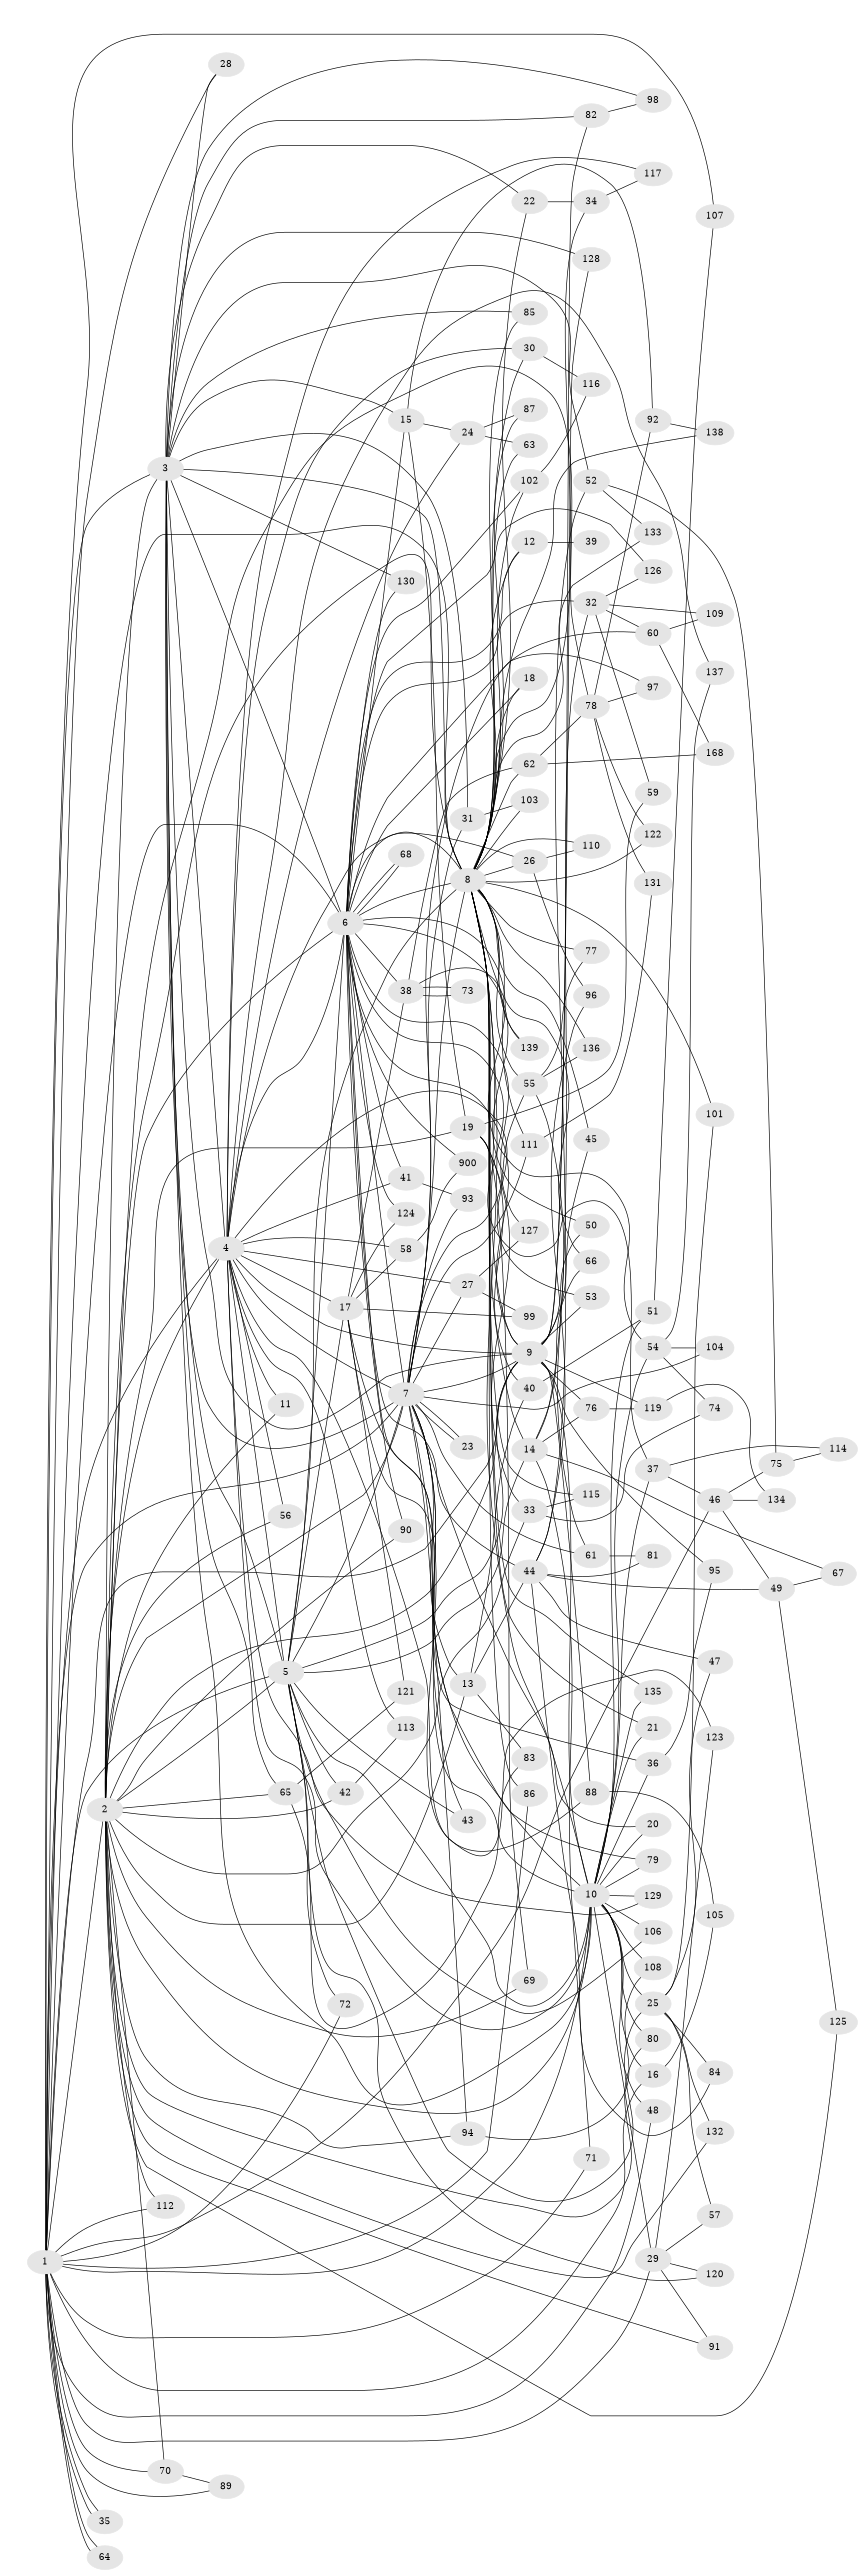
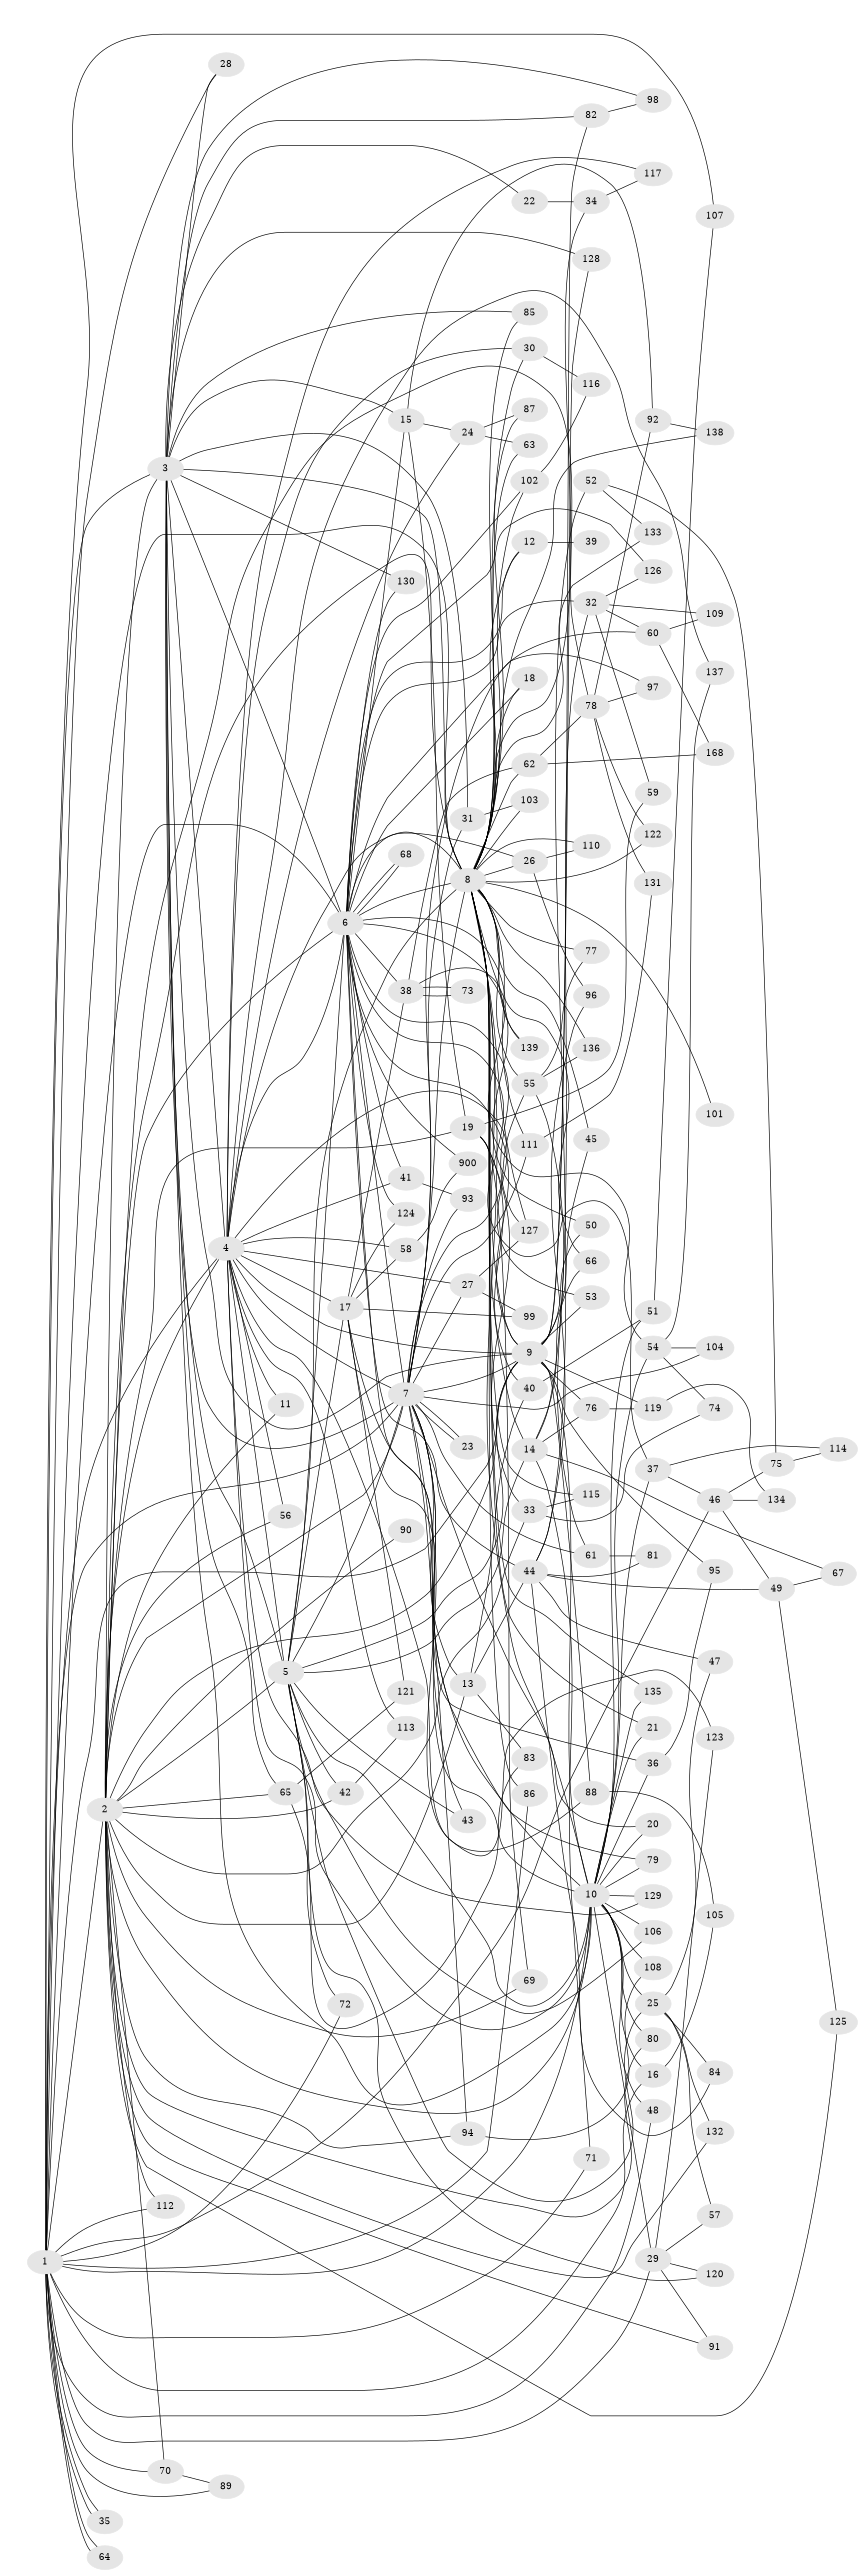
(400, 277) -> none
(509, 592) -> (497, 1056)
(361, 1229) -> none
(694, 1562) -> none
(87, 1793) -> none
